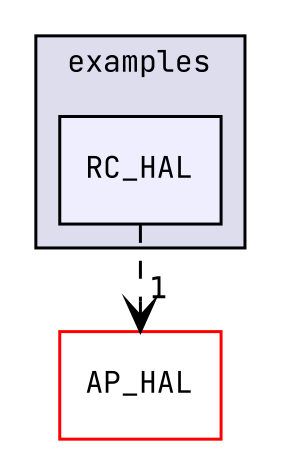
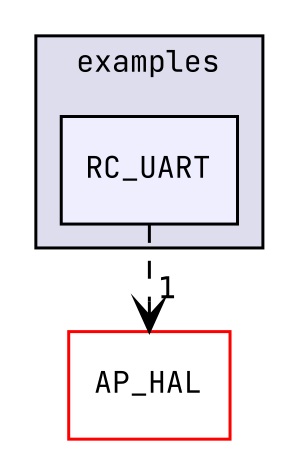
(140, 170) -> (149, 170)
